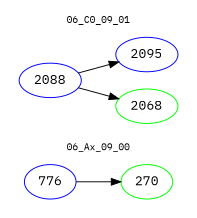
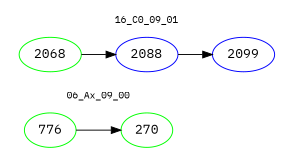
(99, 21) -> (147, 21)
(147, 55) -> (244, 55)
(94, 92) -> (94, 55)
(50, 182) -> (50, 130)
